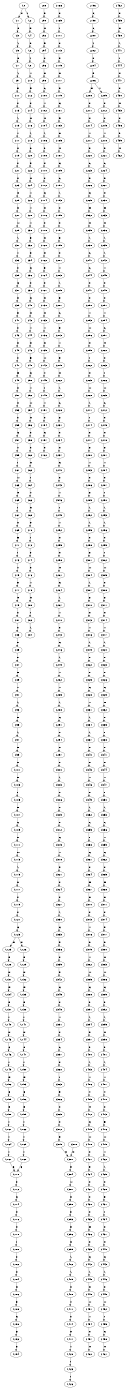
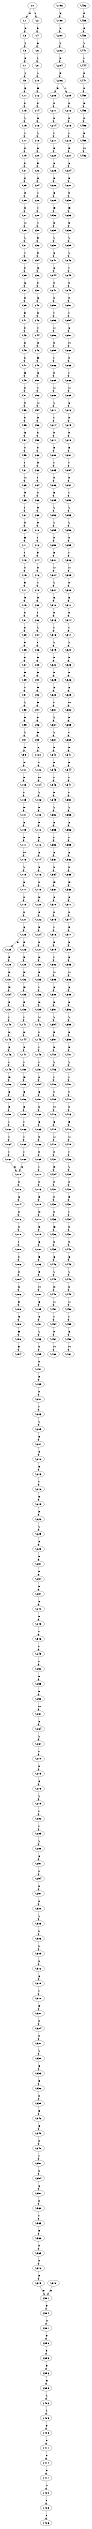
none -> (37, 650)
none -> (38, 1129)
